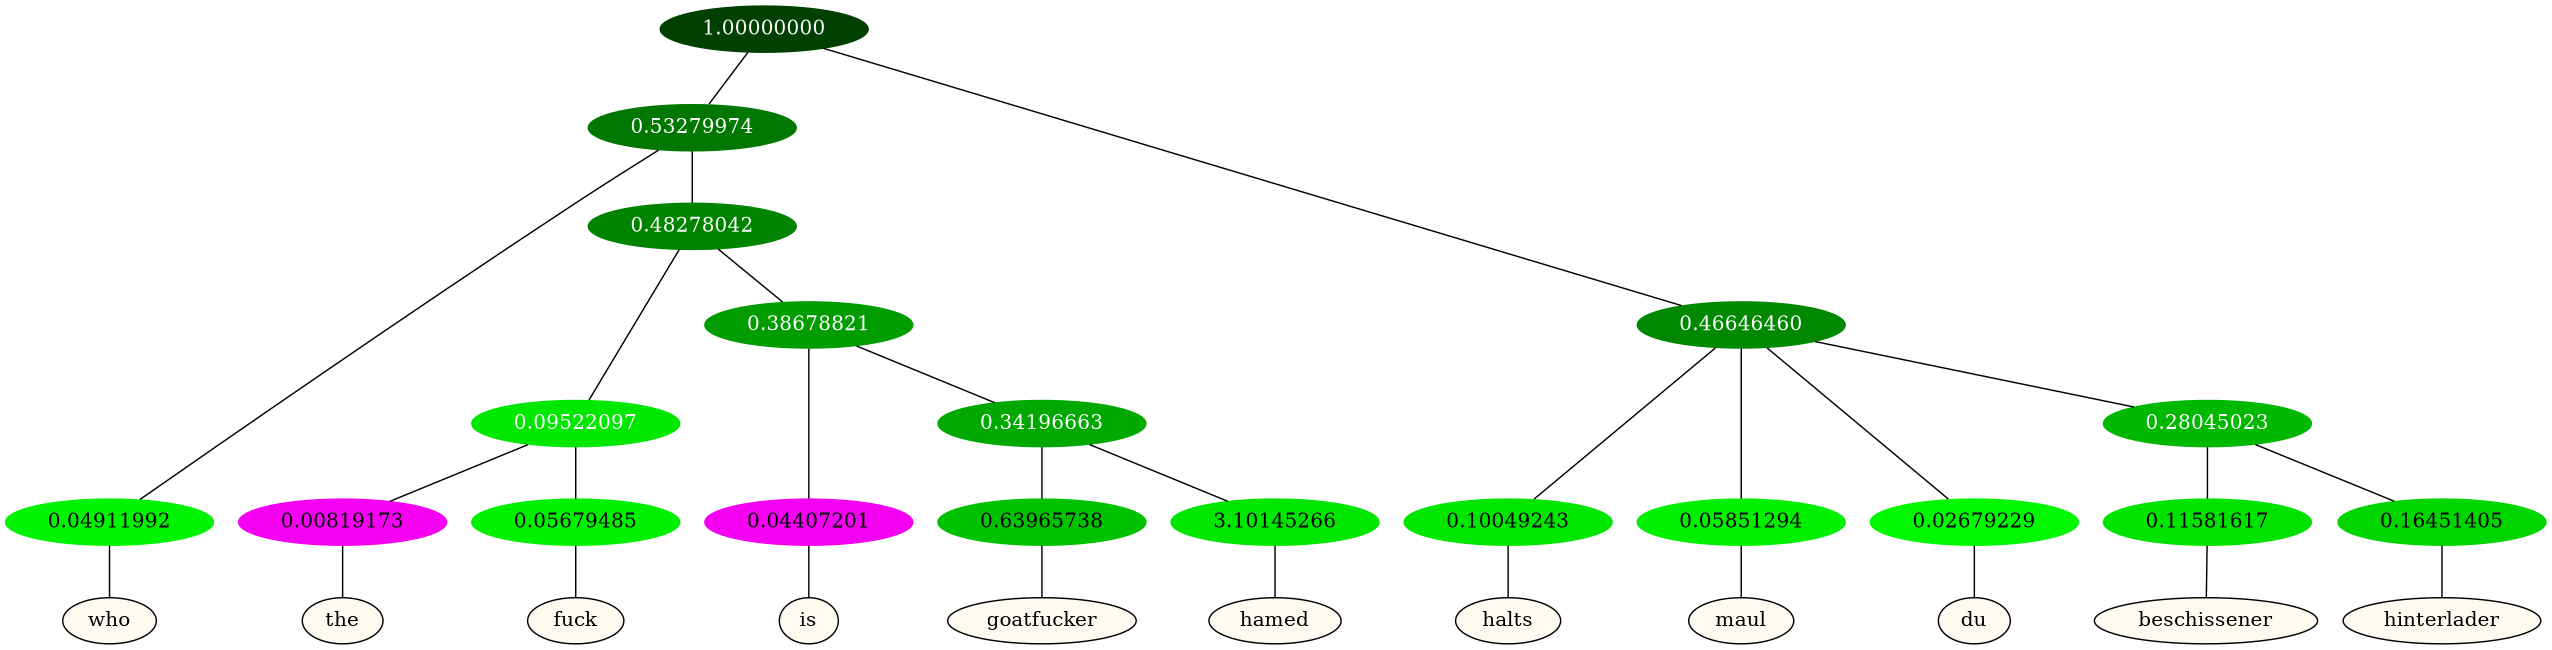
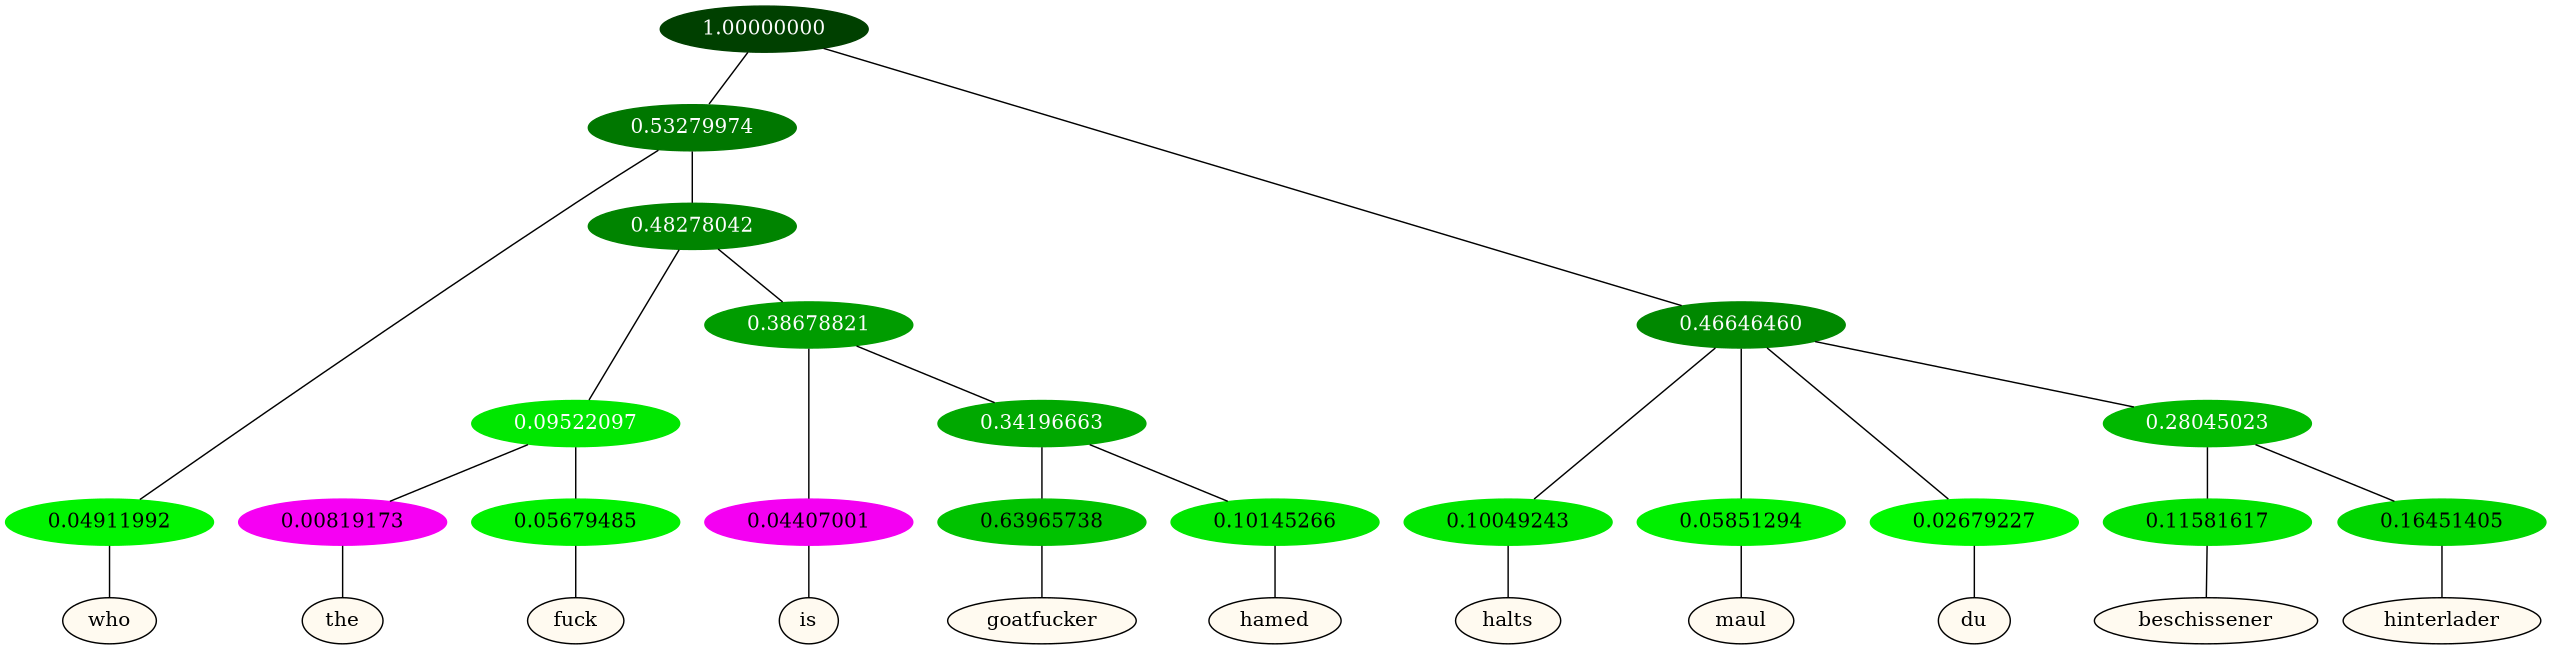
(809, 522) -> (809, 522)
(1275, 522) -> (1275, 522)
(1974, 522) -> (1974, 522)
